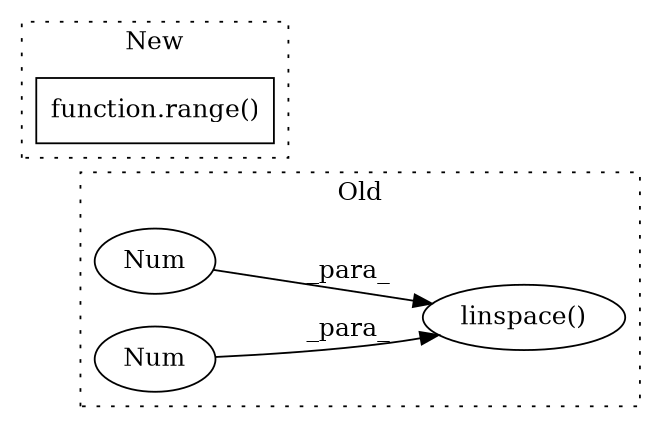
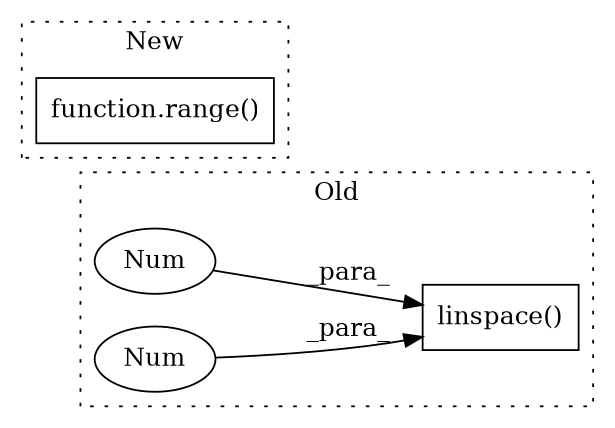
(524, 317) -> (501, 317)
